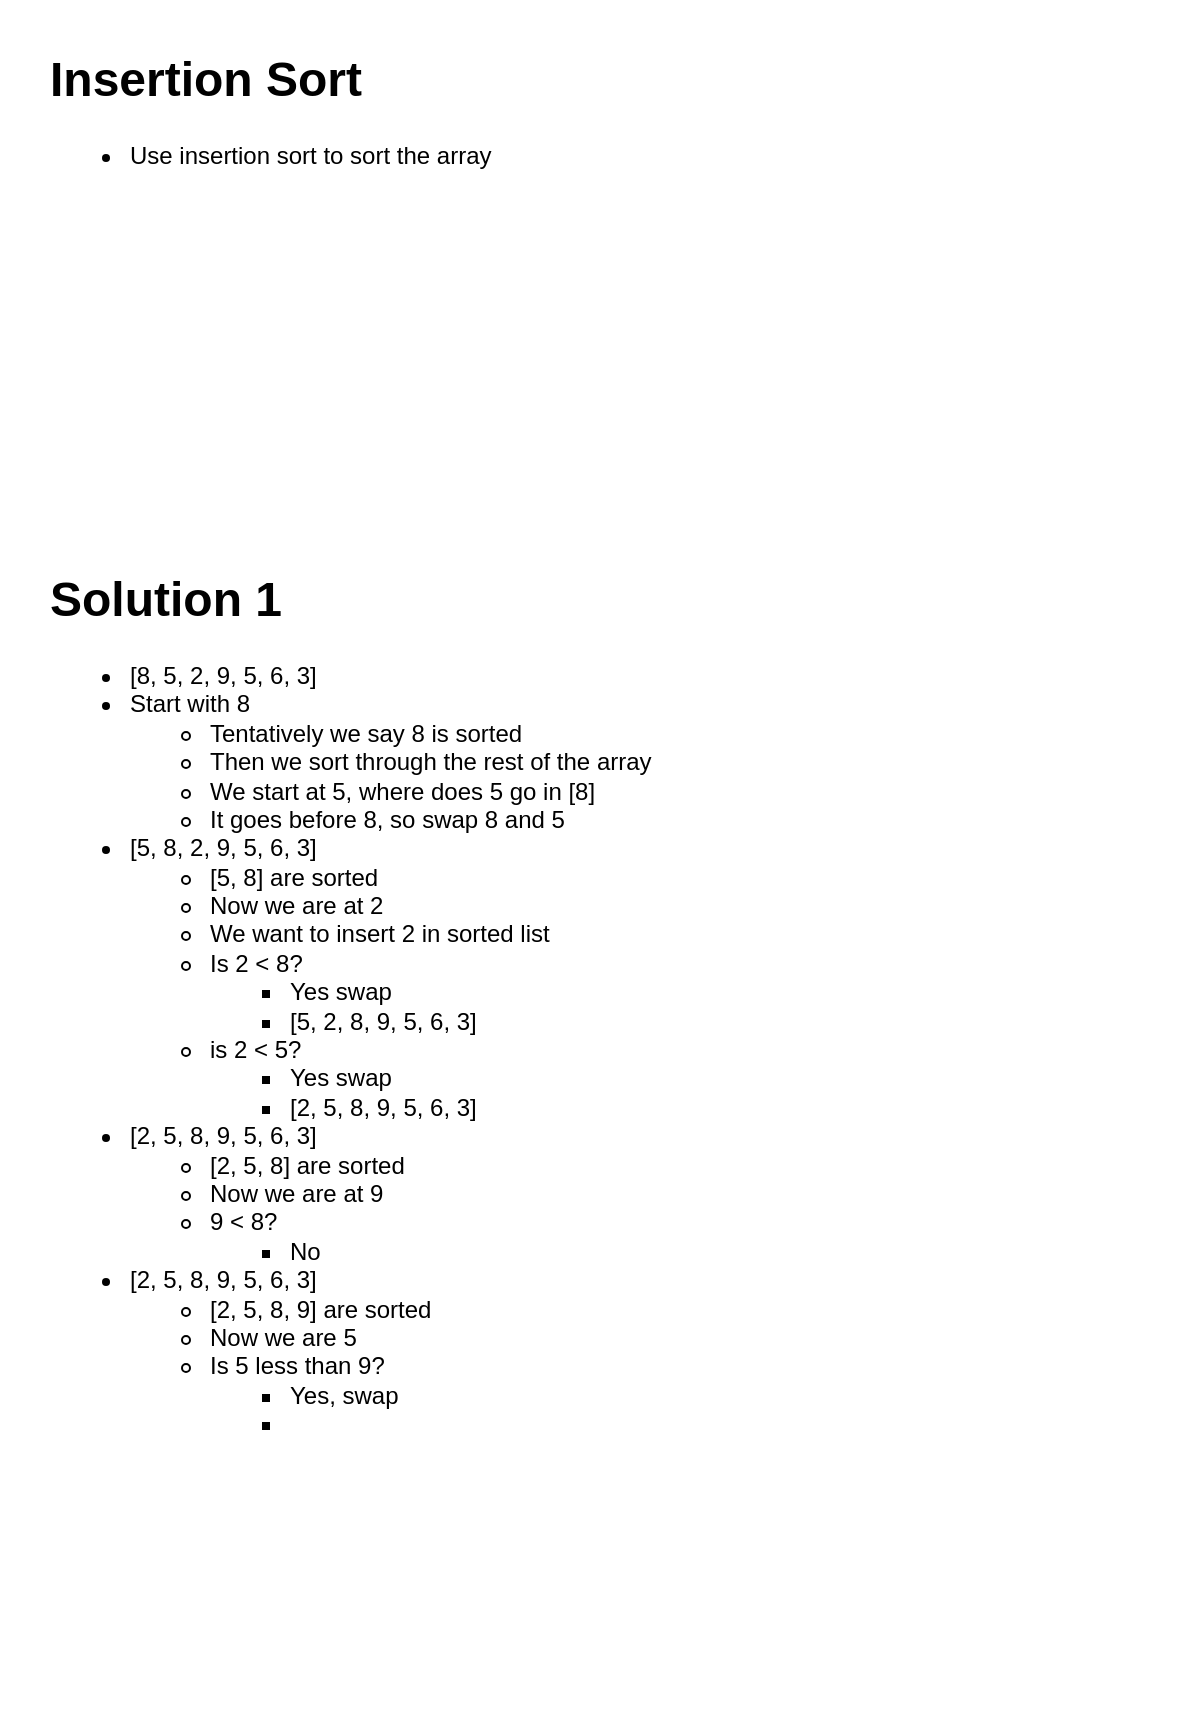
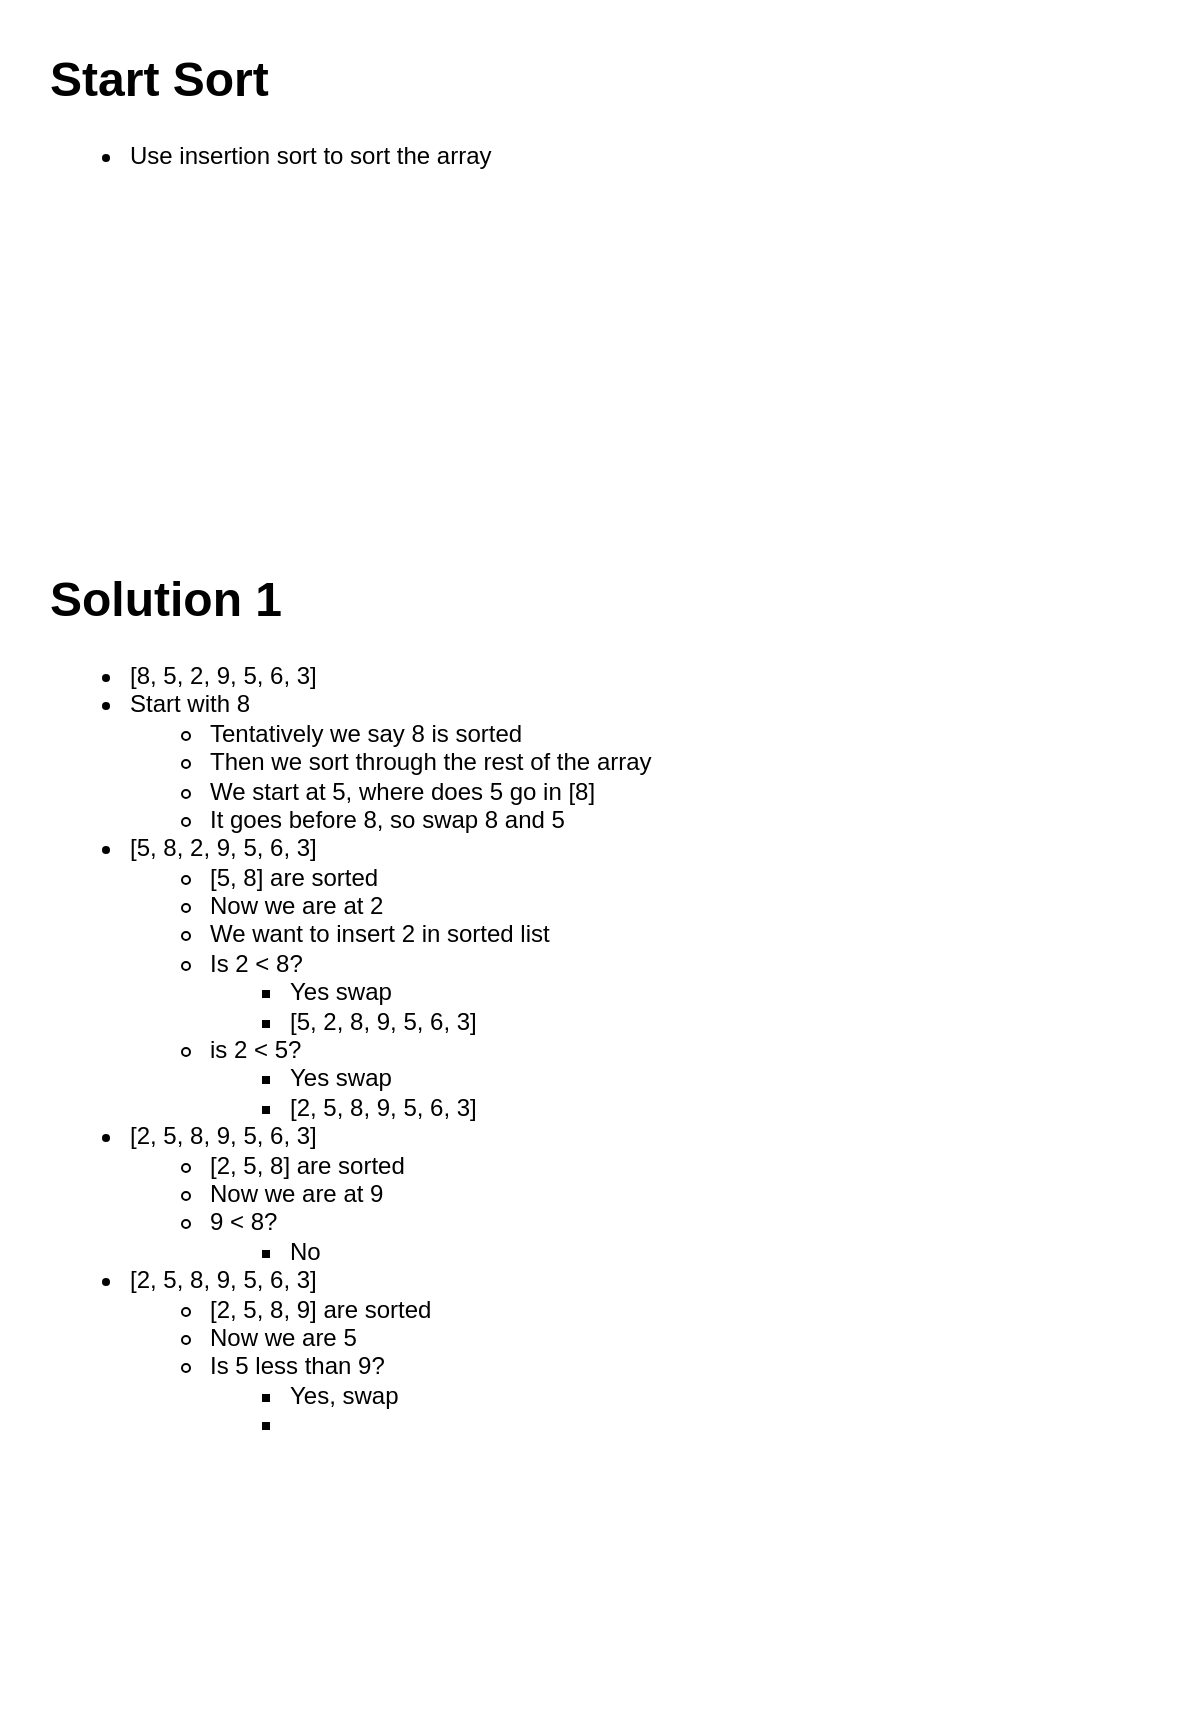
(268, 50) -> (268, 50)
